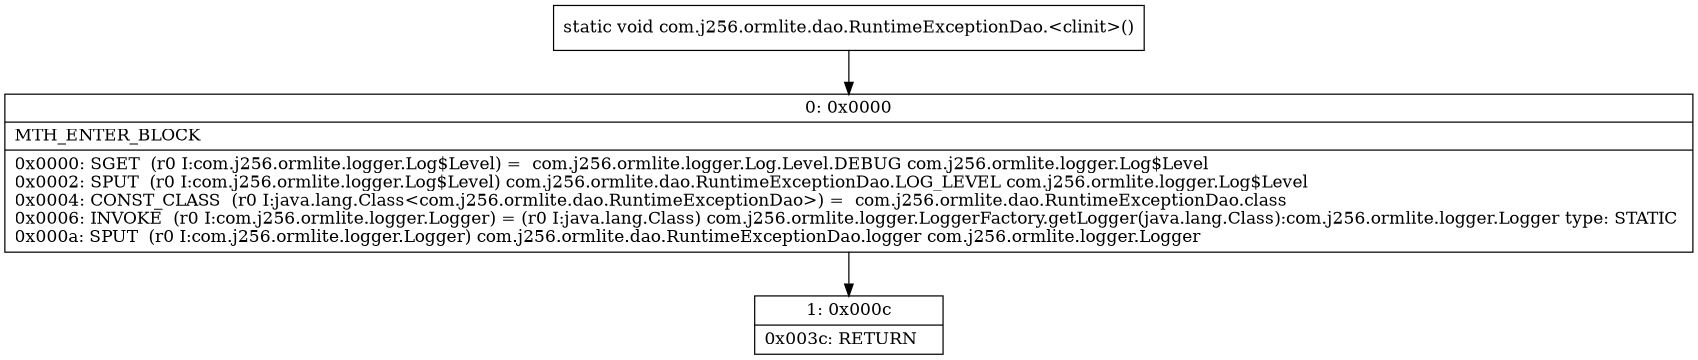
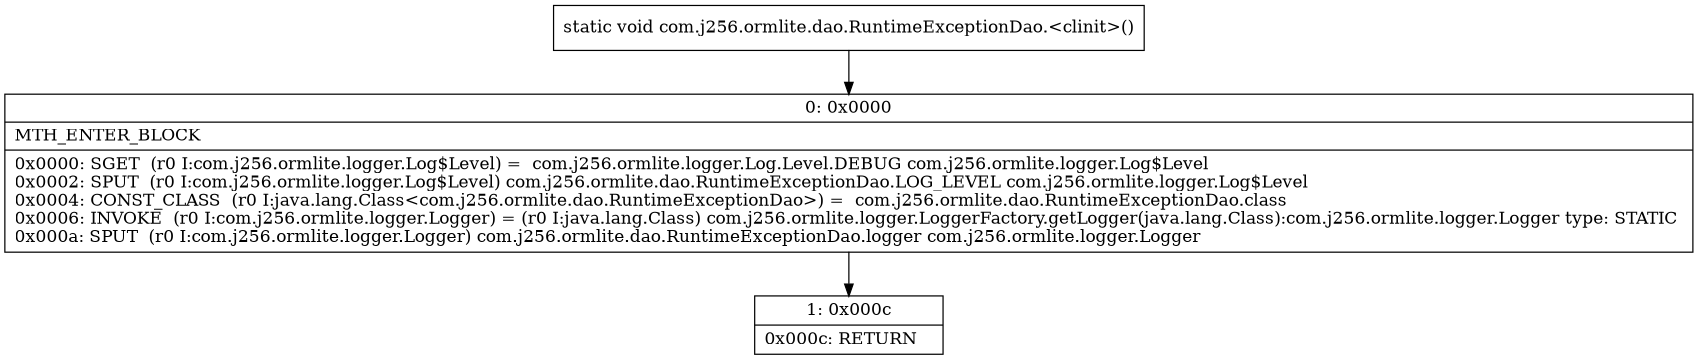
(849, 339) -> (849, 339)
